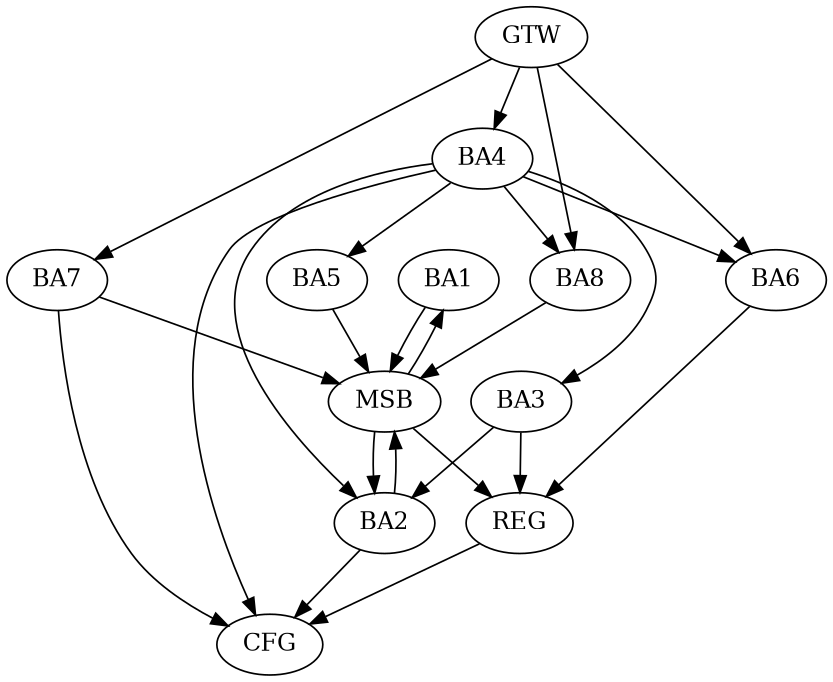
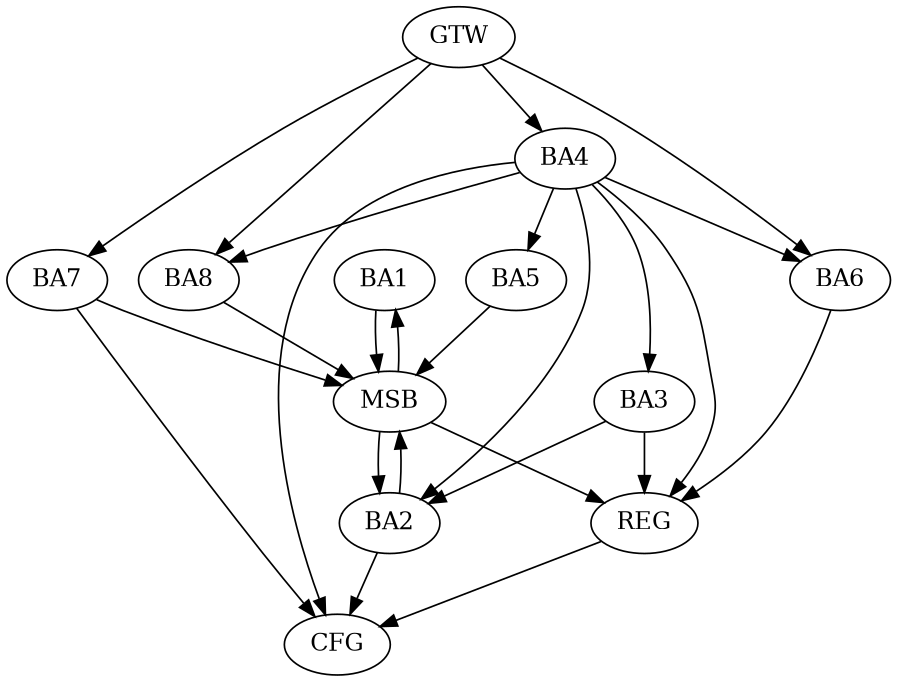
none -> (700, 319)
